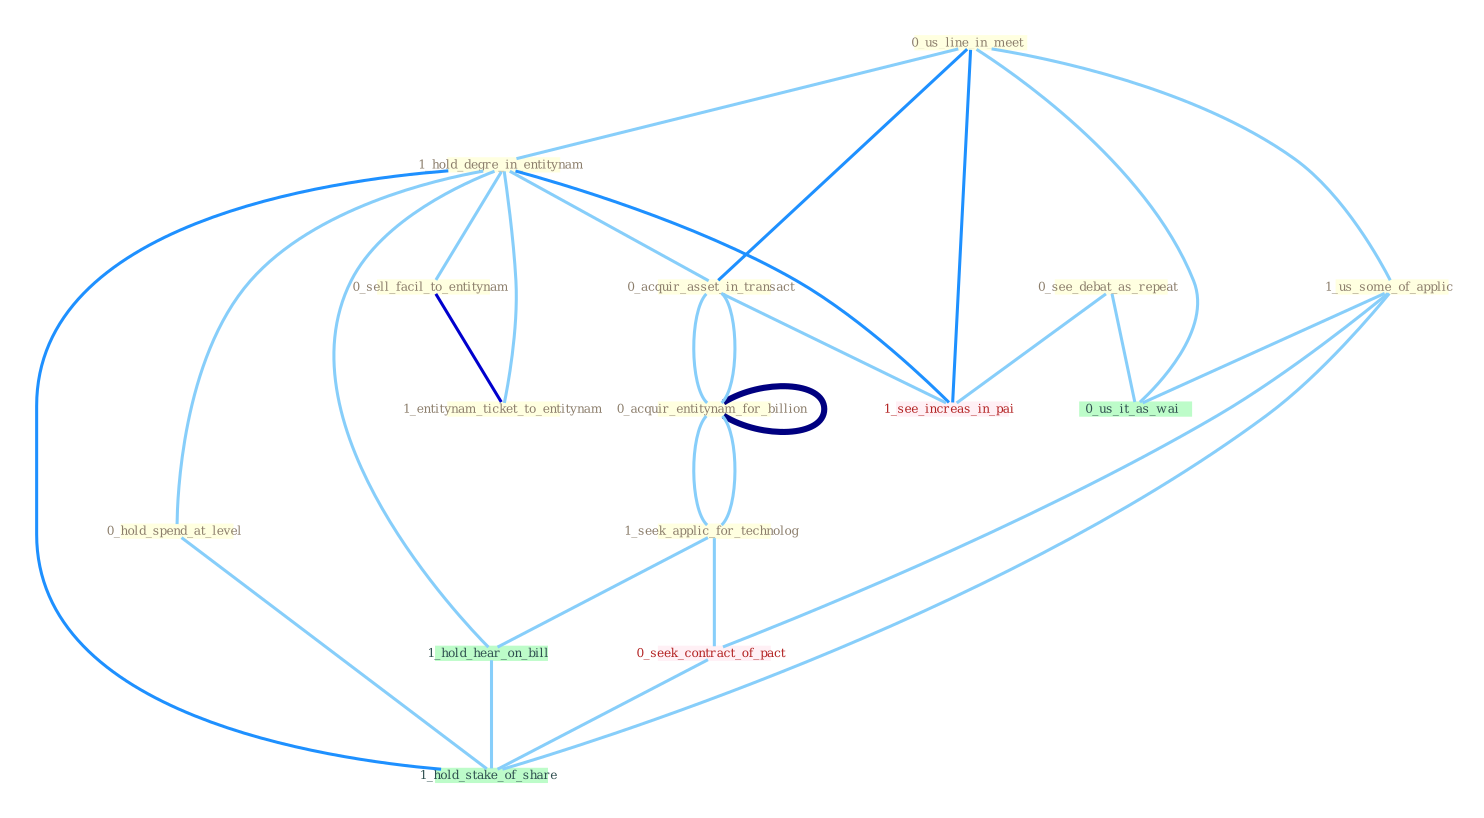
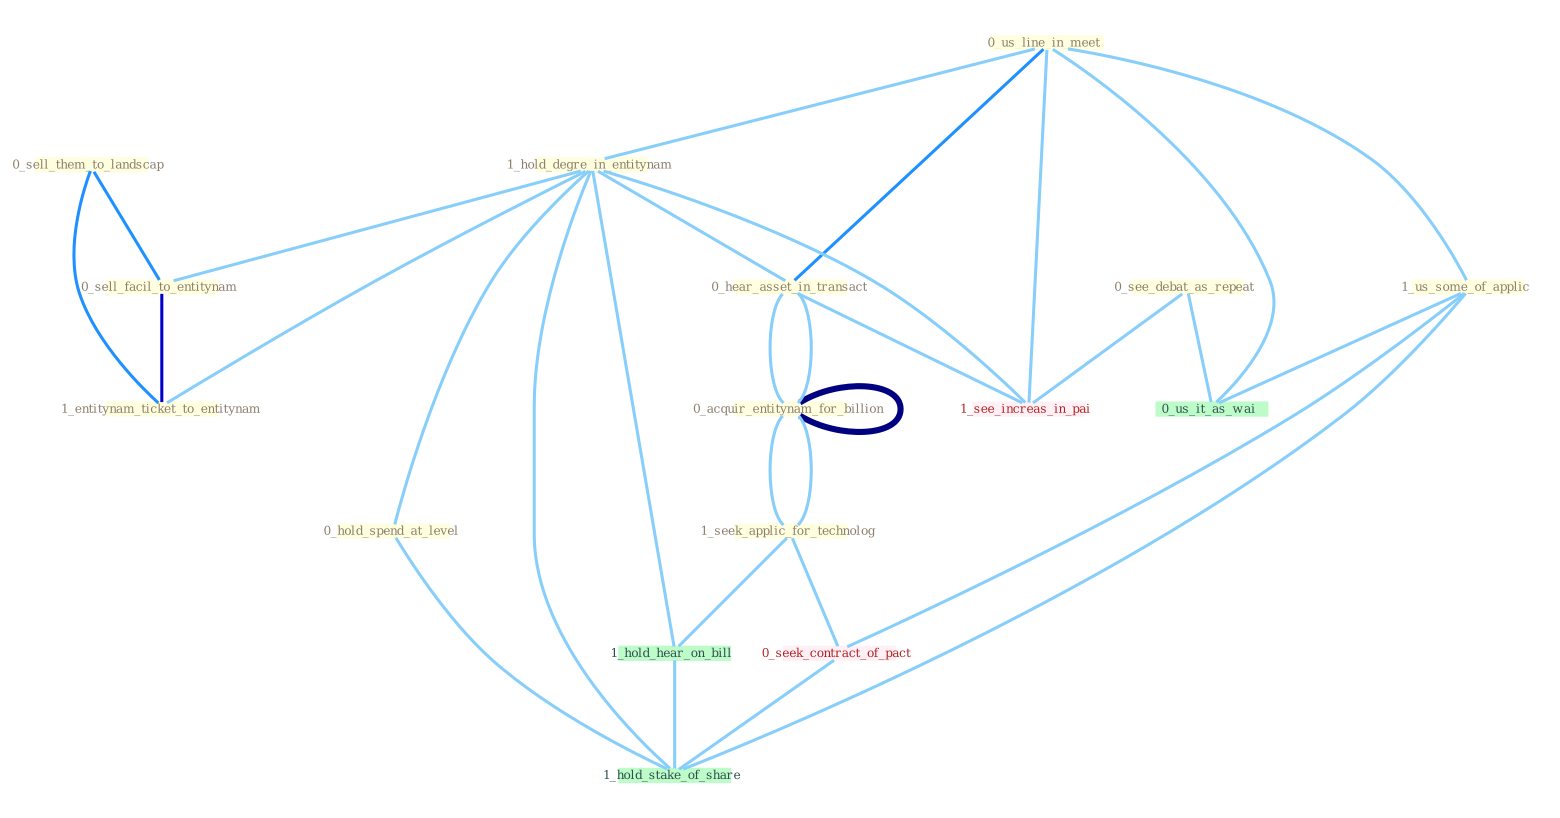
none -> (92, 165)
(962, 226) -> (1038, 226)
(727, 246) -> (841, 264)
(714, 287) -> (791, 287)
(37, 466) -> (534, 488)
